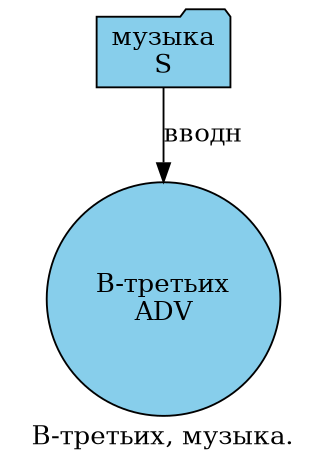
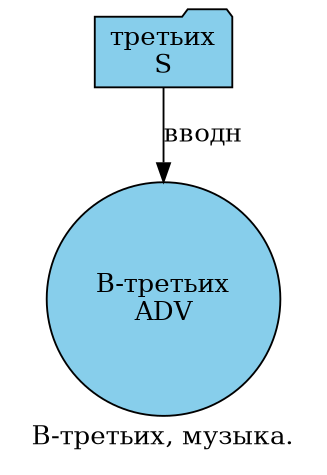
(164, 52) -> (164, 52)
